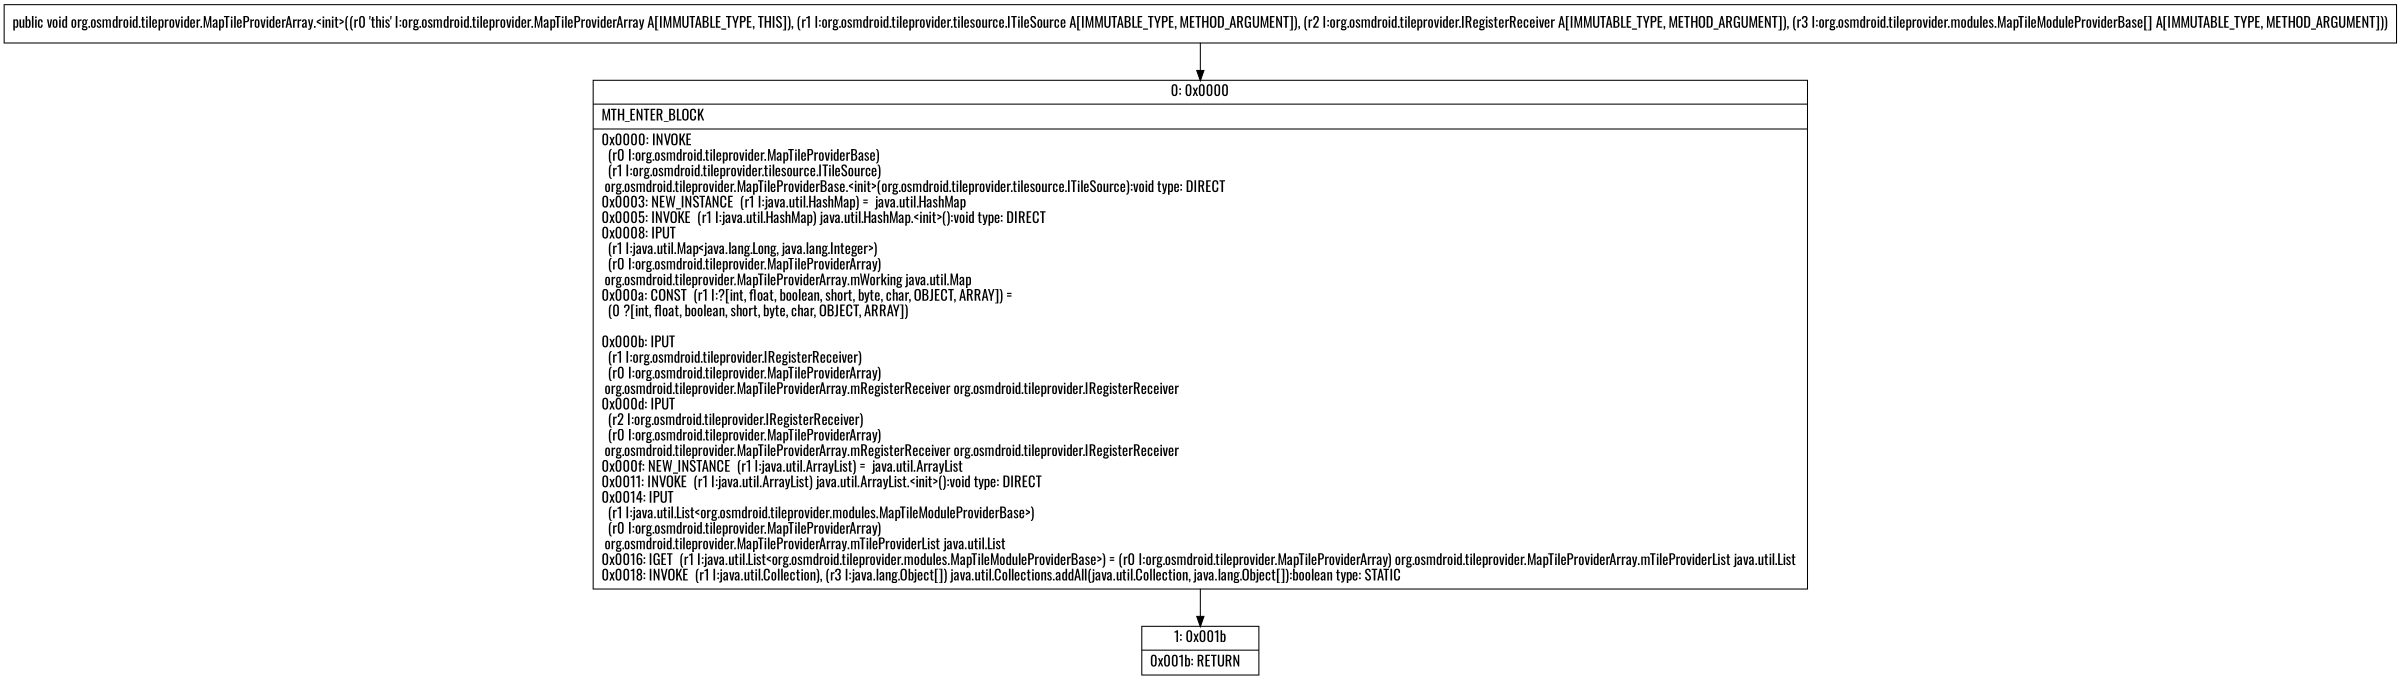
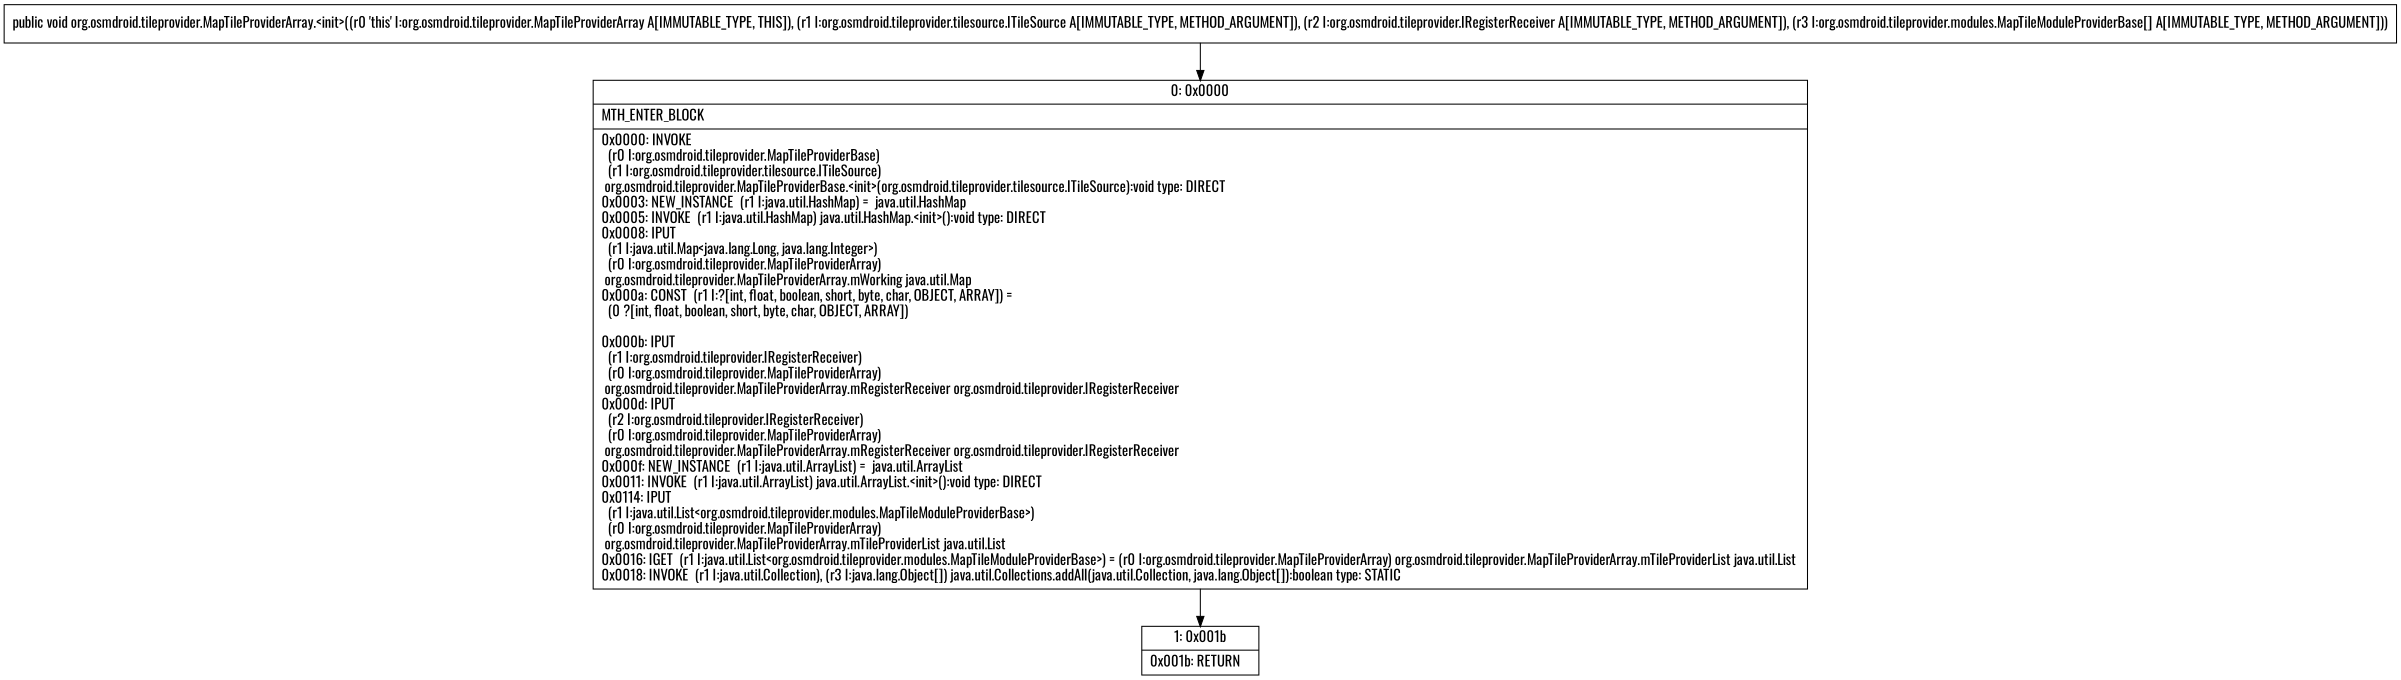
(641, 498) -> (640, 498)
